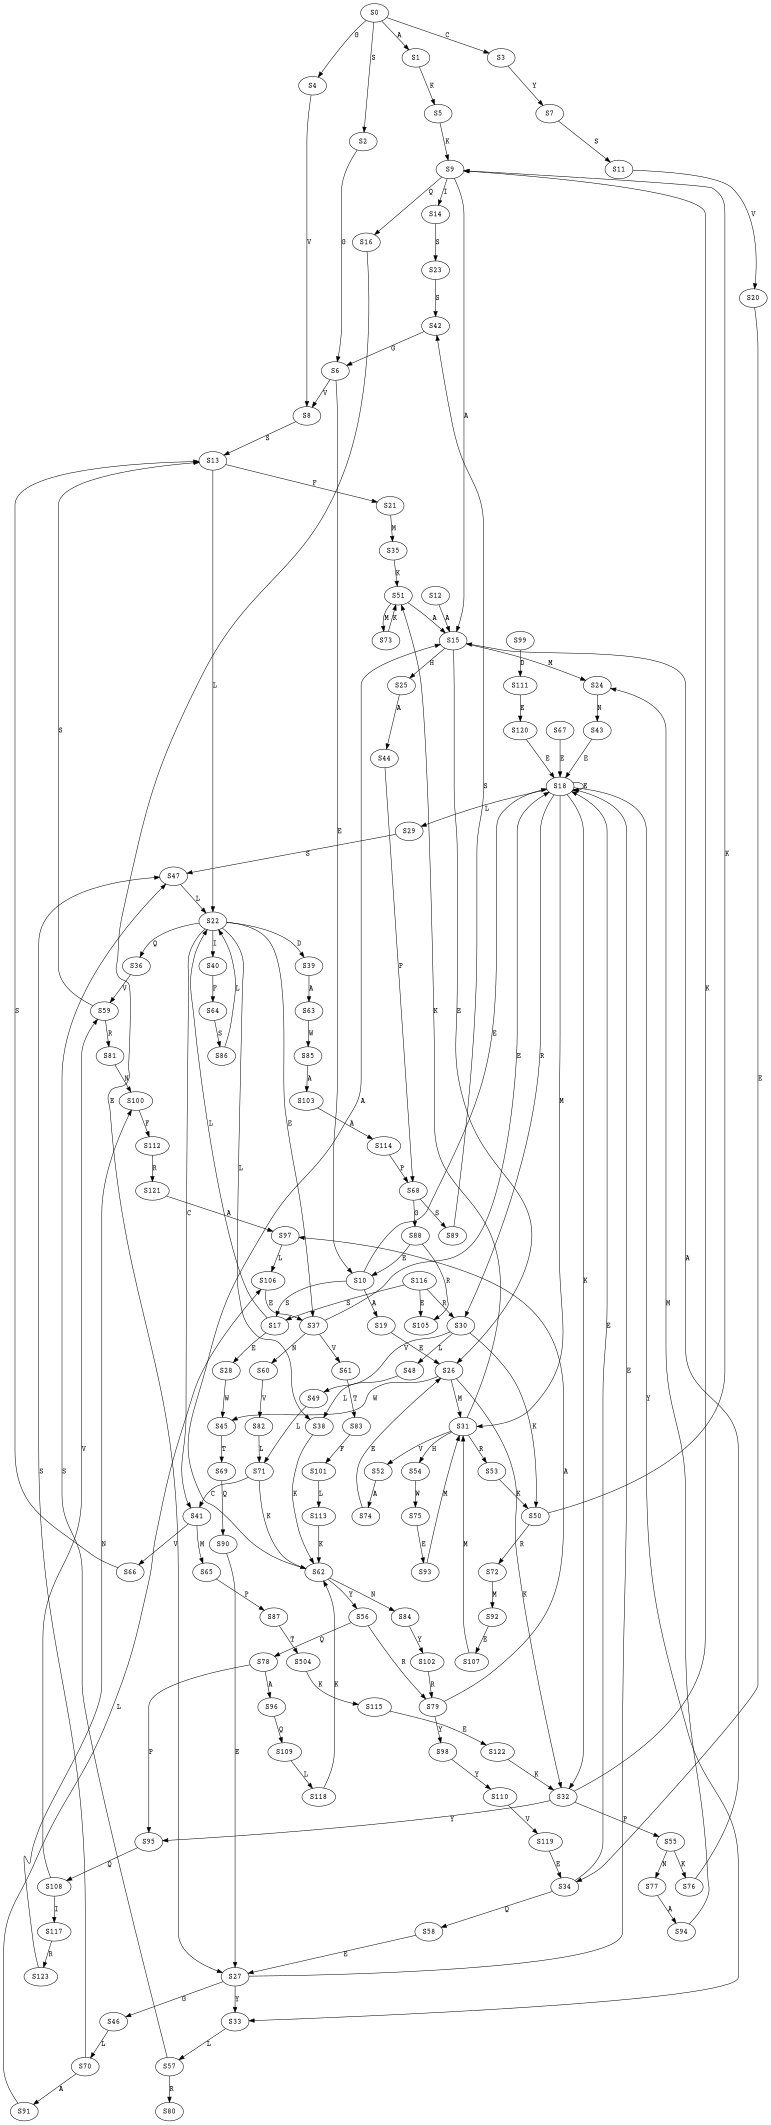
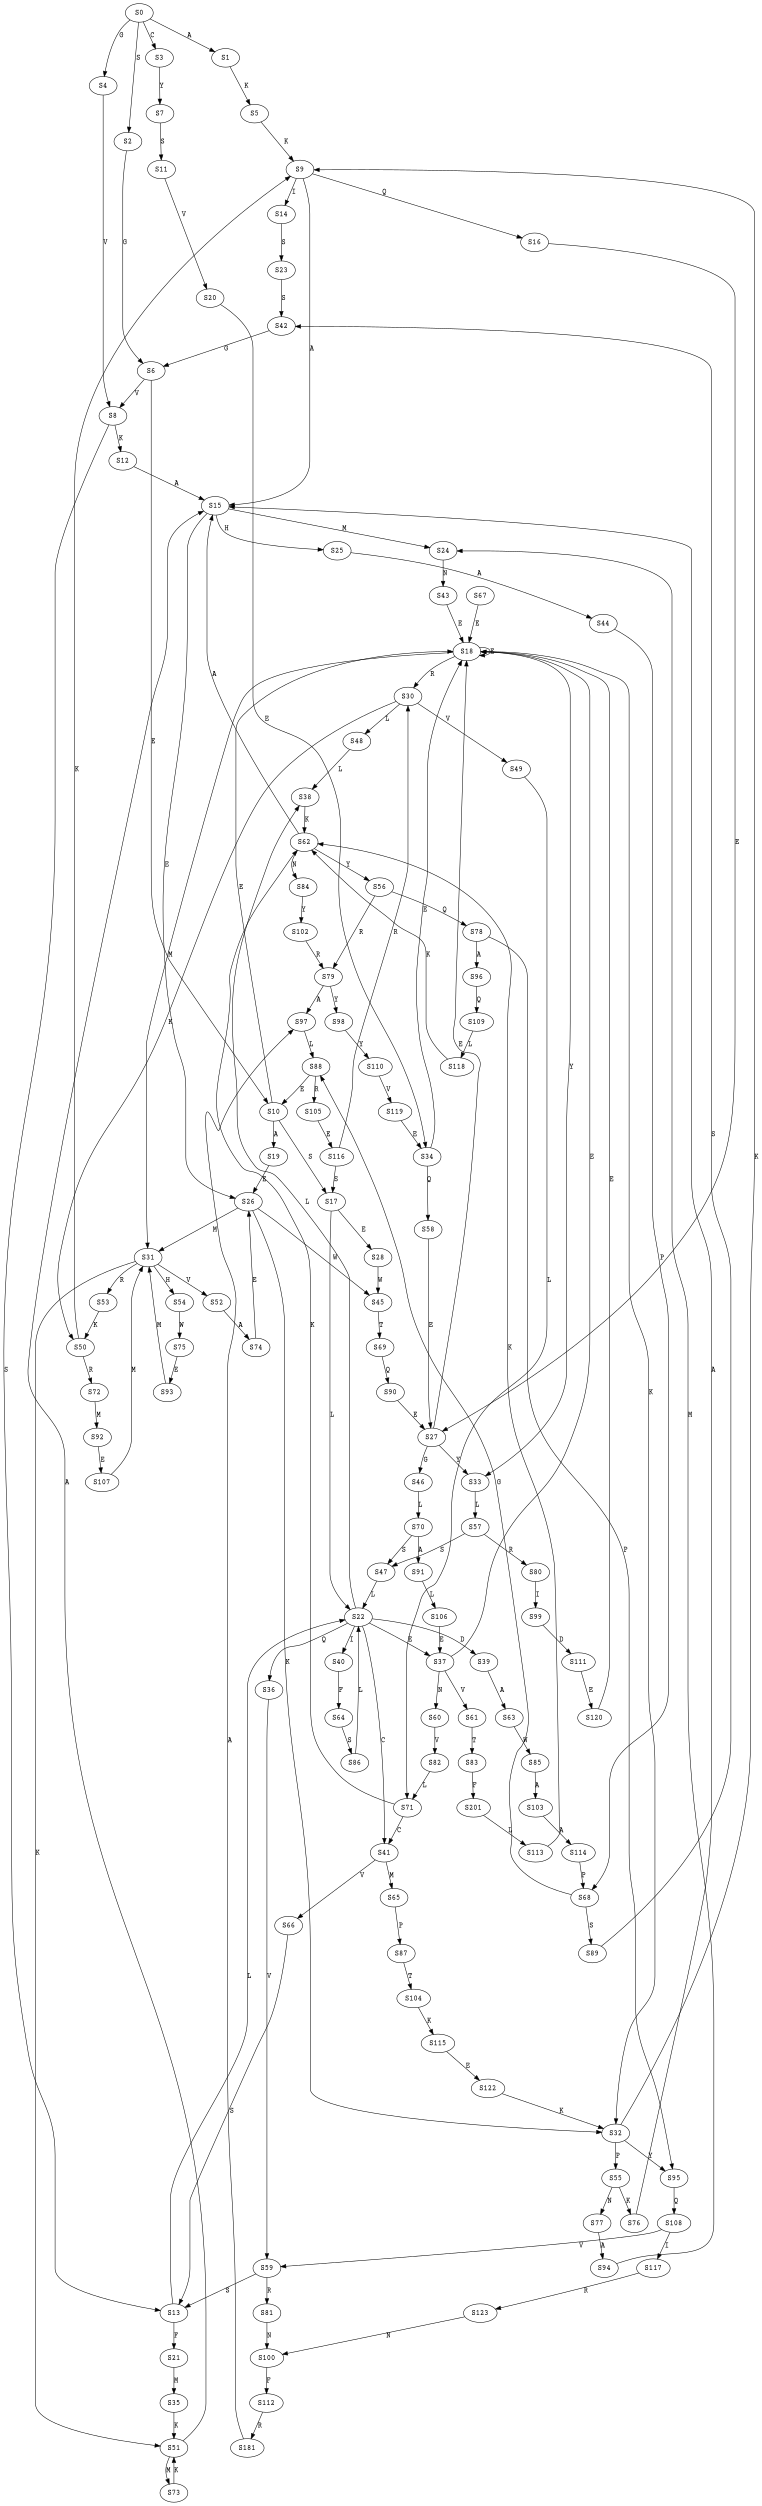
none -> (117, 436)
(409, 831) -> none
(152, 1191) -> (247, 2448)
(278, 1256) -> (308, 1042)
(420, 1301) -> (324, 1132)
(319, 1471) -> (474, 1808)
none -> (536, 1592)
(303, 1662) -> (414, 1998)
